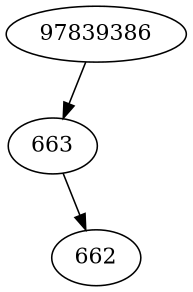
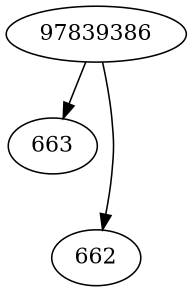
(72, 194) -> (113, 138)
